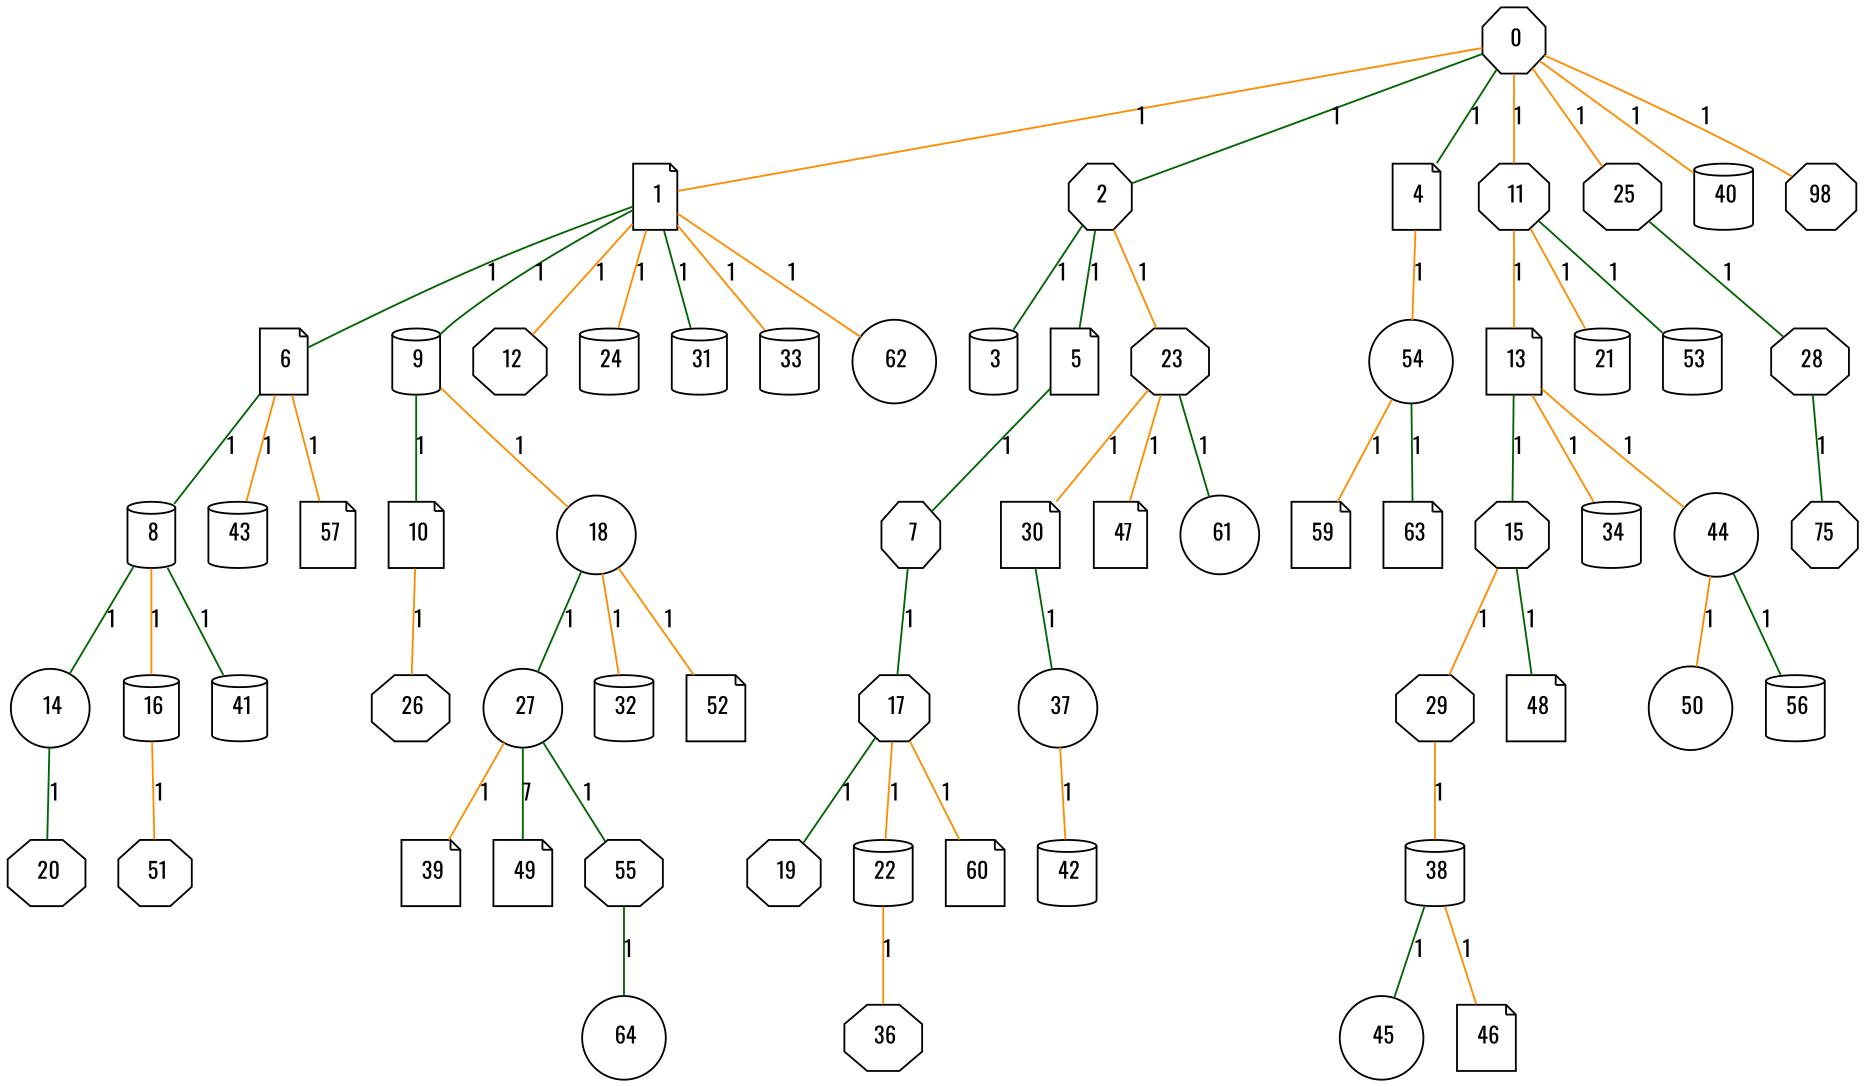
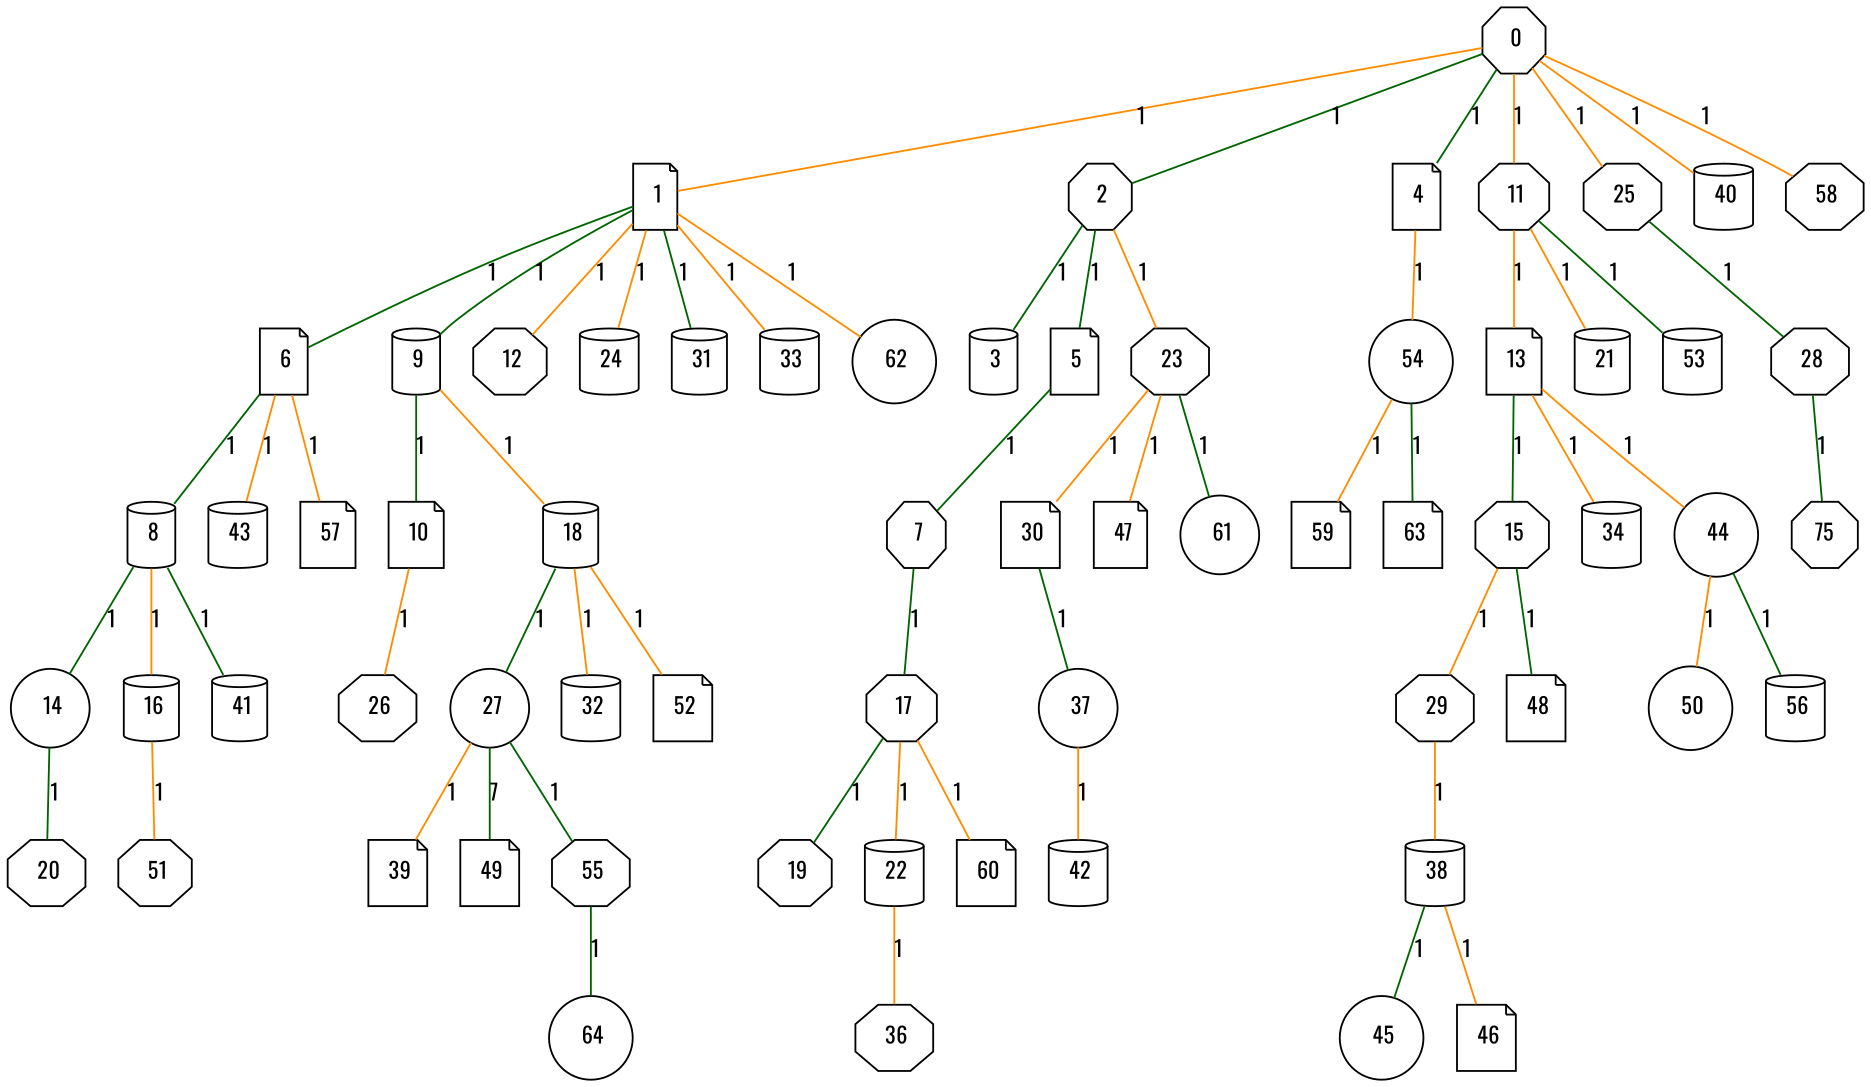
(1821, 197) -> (1825, 197)
(596, 535) -> (571, 535)
